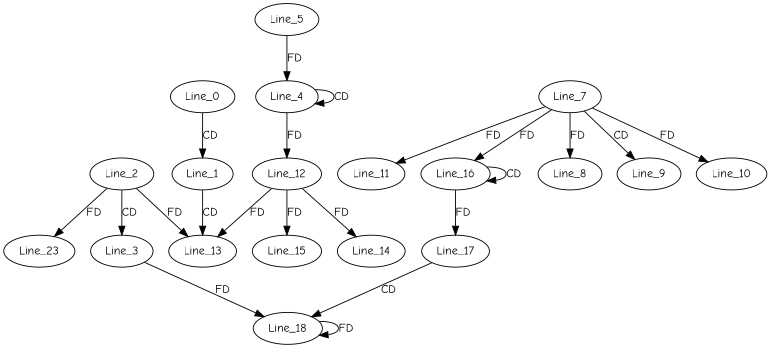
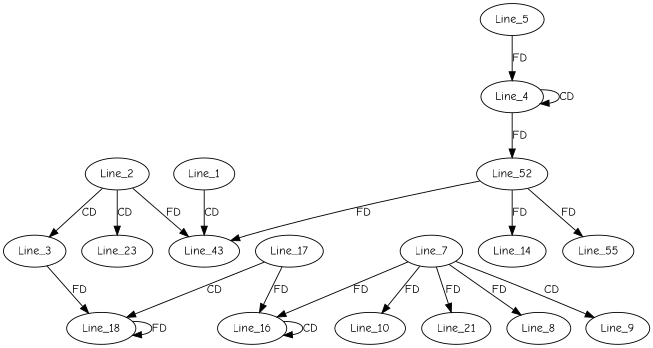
(203, 97) -> none
(287, 174) -> (512, 174)
(371, 174) -> (456, 328)
(456, 208) -> (273, 286)
(94, 213) -> (125, 213)
(203, 251) -> (204, 251)
(287, 251) -> (598, 251)
